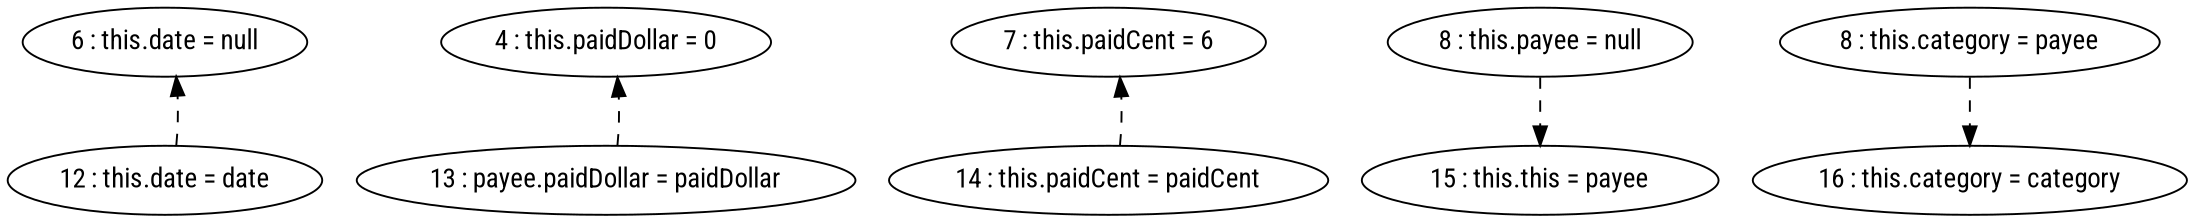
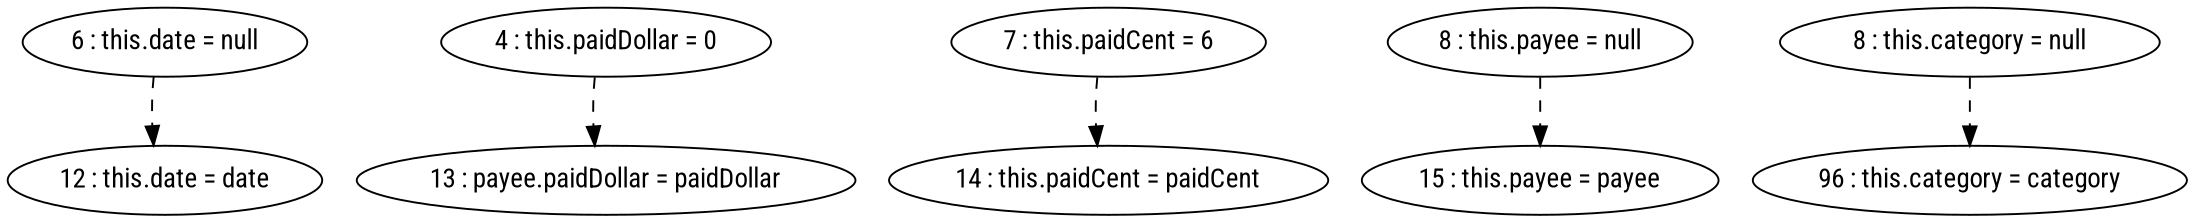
(1970, 42) -> (1970, 42)
(178, 121) -> (152, 101)
(619, 121) -> (593, 102)
(1121, 121) -> (1096, 102)
(1540, 180) -> (1540, 180)
(1970, 180) -> (1970, 180)
